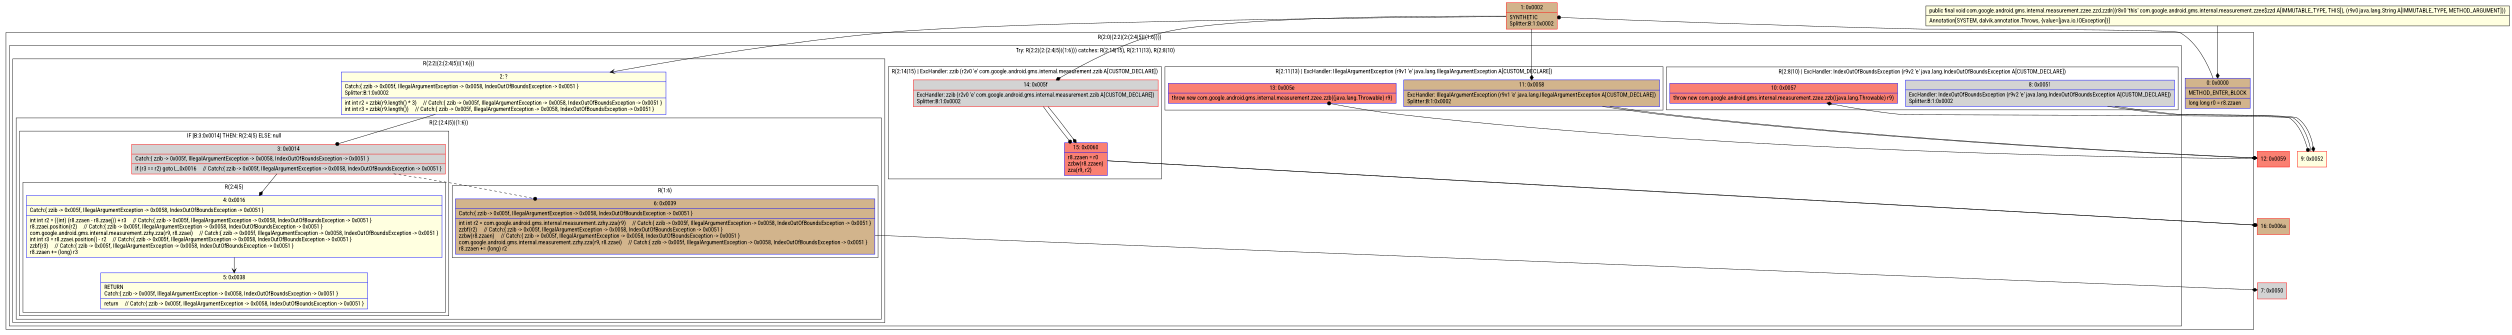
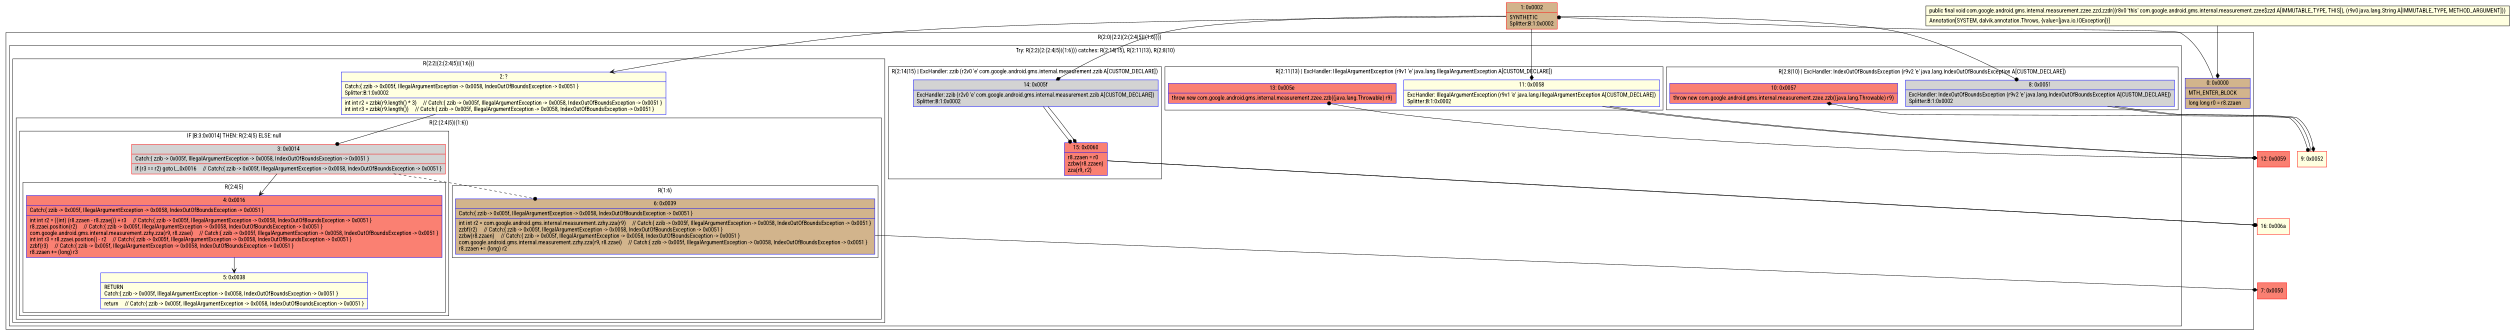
none -> (1791, 21)
(1036, 93) -> (1036, 93)
(1532, 93) -> (1532, 93)
(2218, 93) -> (2213, 93)
(268, 185) -> (268, 185)
(234, 227) -> (234, 227)
(2273, 227) -> (2273, 227)
(2272, 291) -> (2272, 291)
